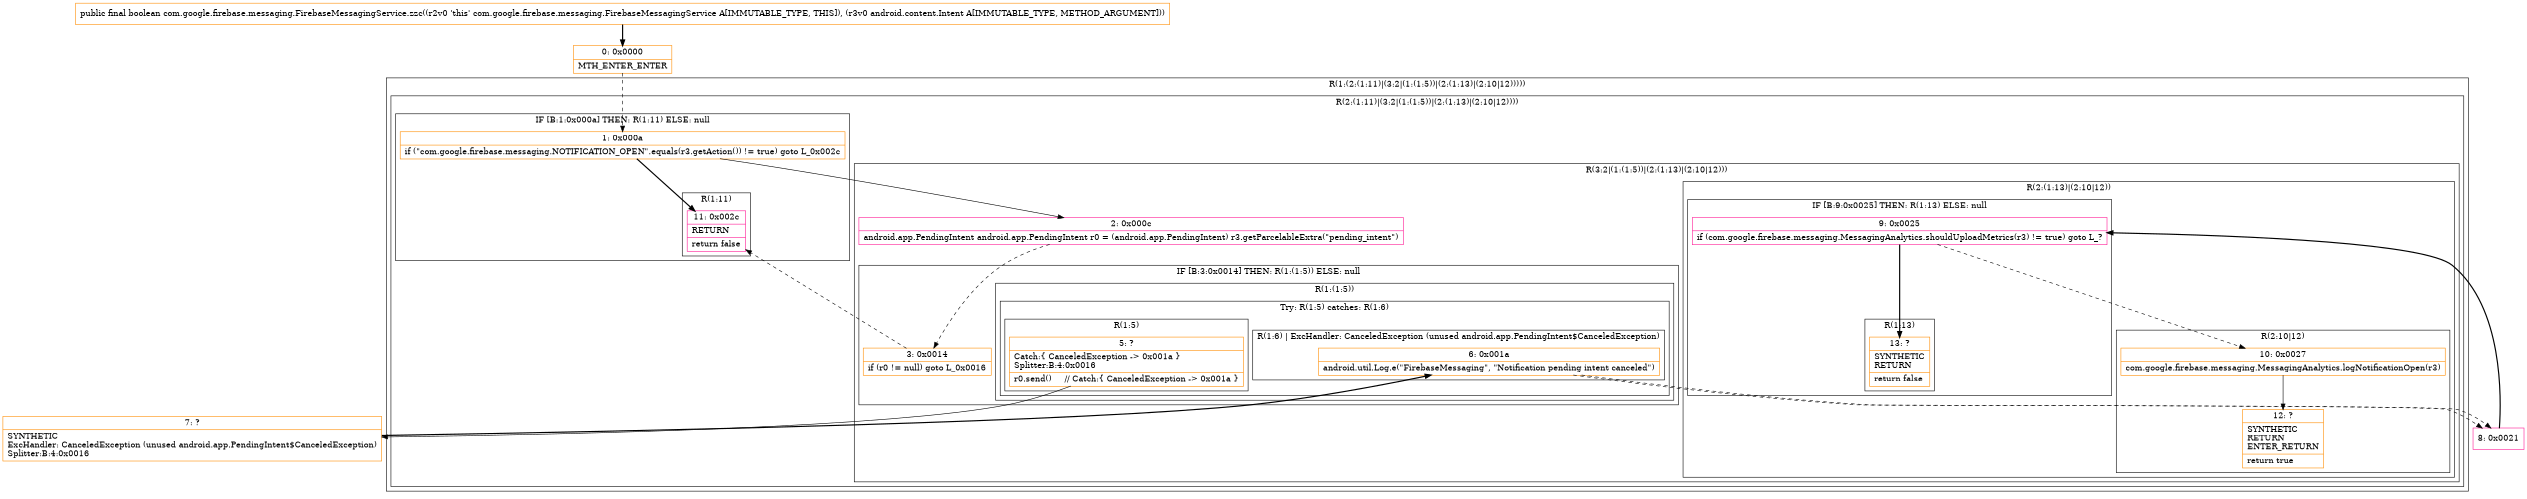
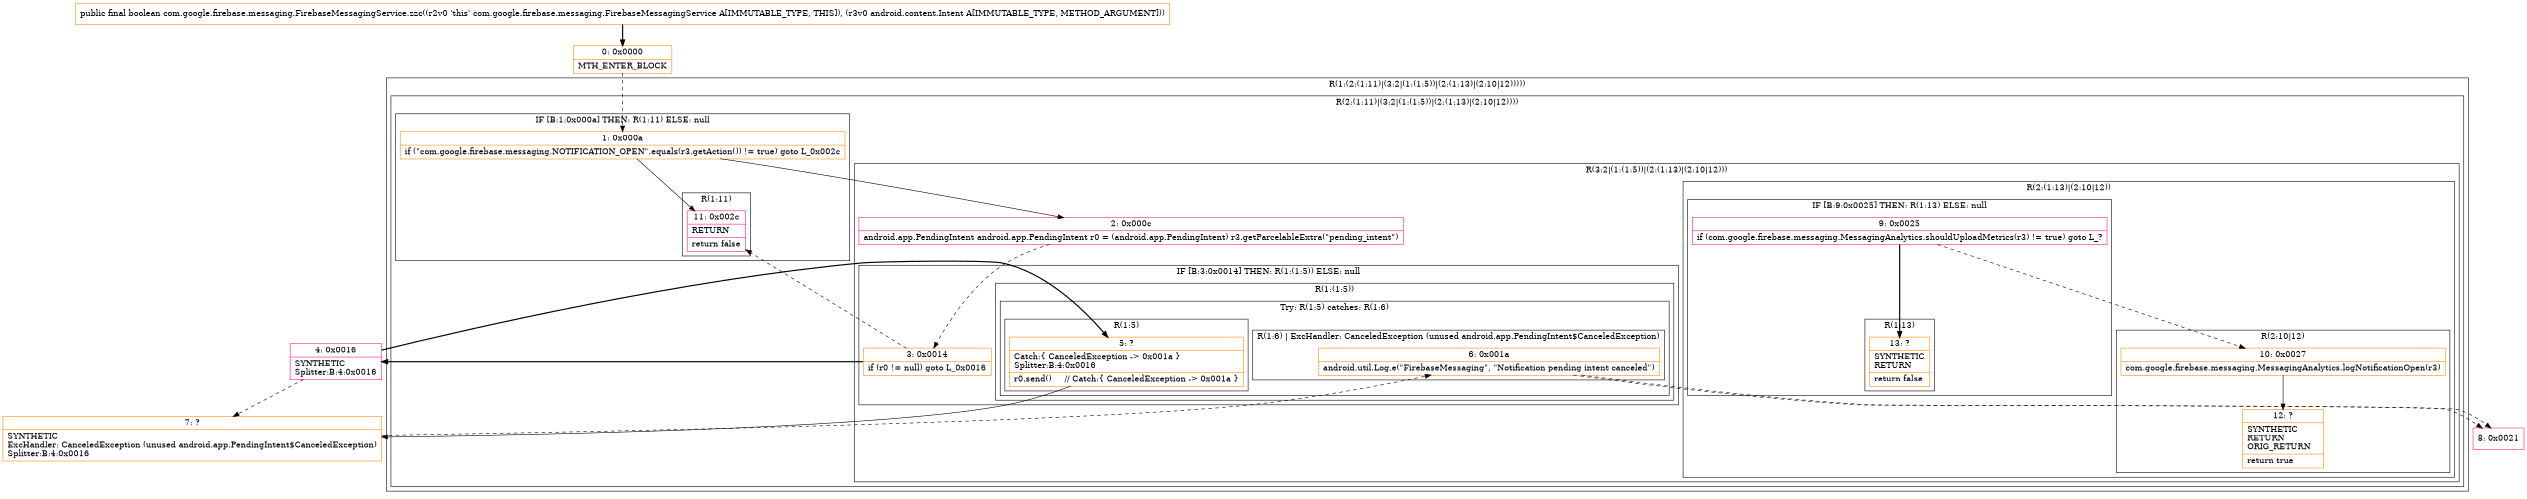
(623, 66) -> (623, 66)
(664, 183) -> (664, 183)
(2372, 246) -> none
none -> (336, 362)
(905, 423) -> (905, 423)
(2283, 447) -> (2279, 447)
